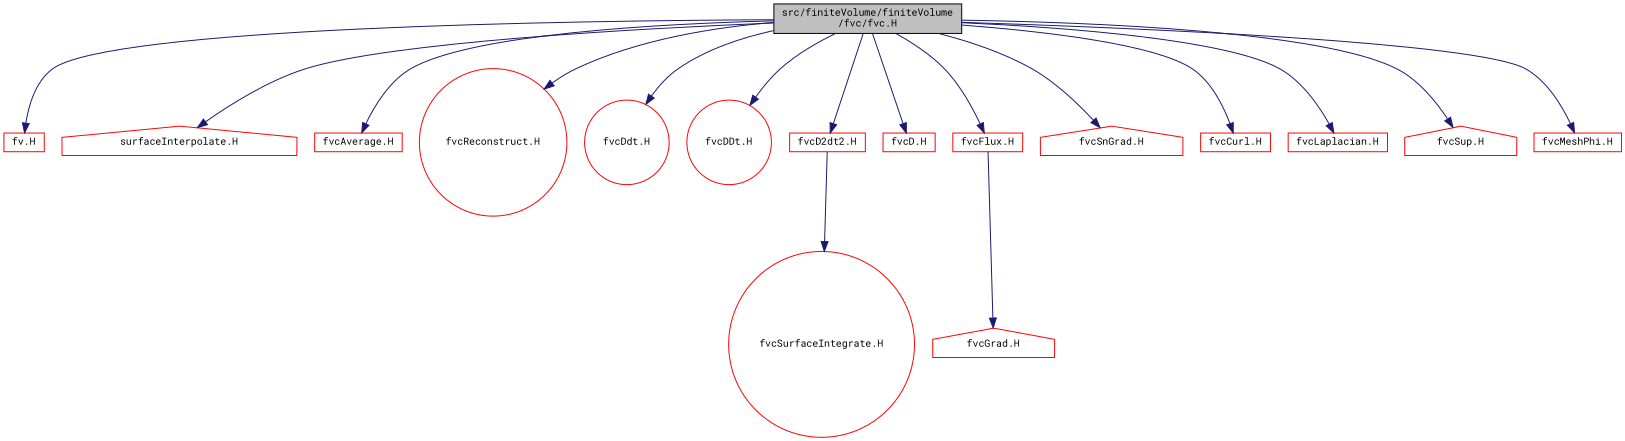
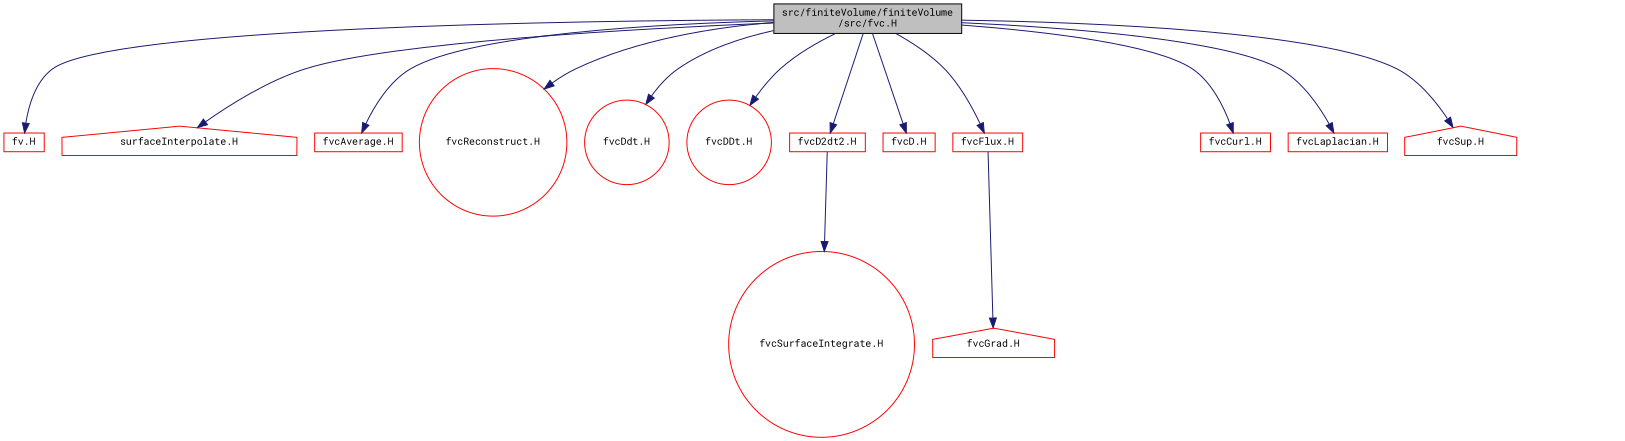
(868, 19) -> (868, 19)
(1112, 142) -> none
(1578, 142) -> none
